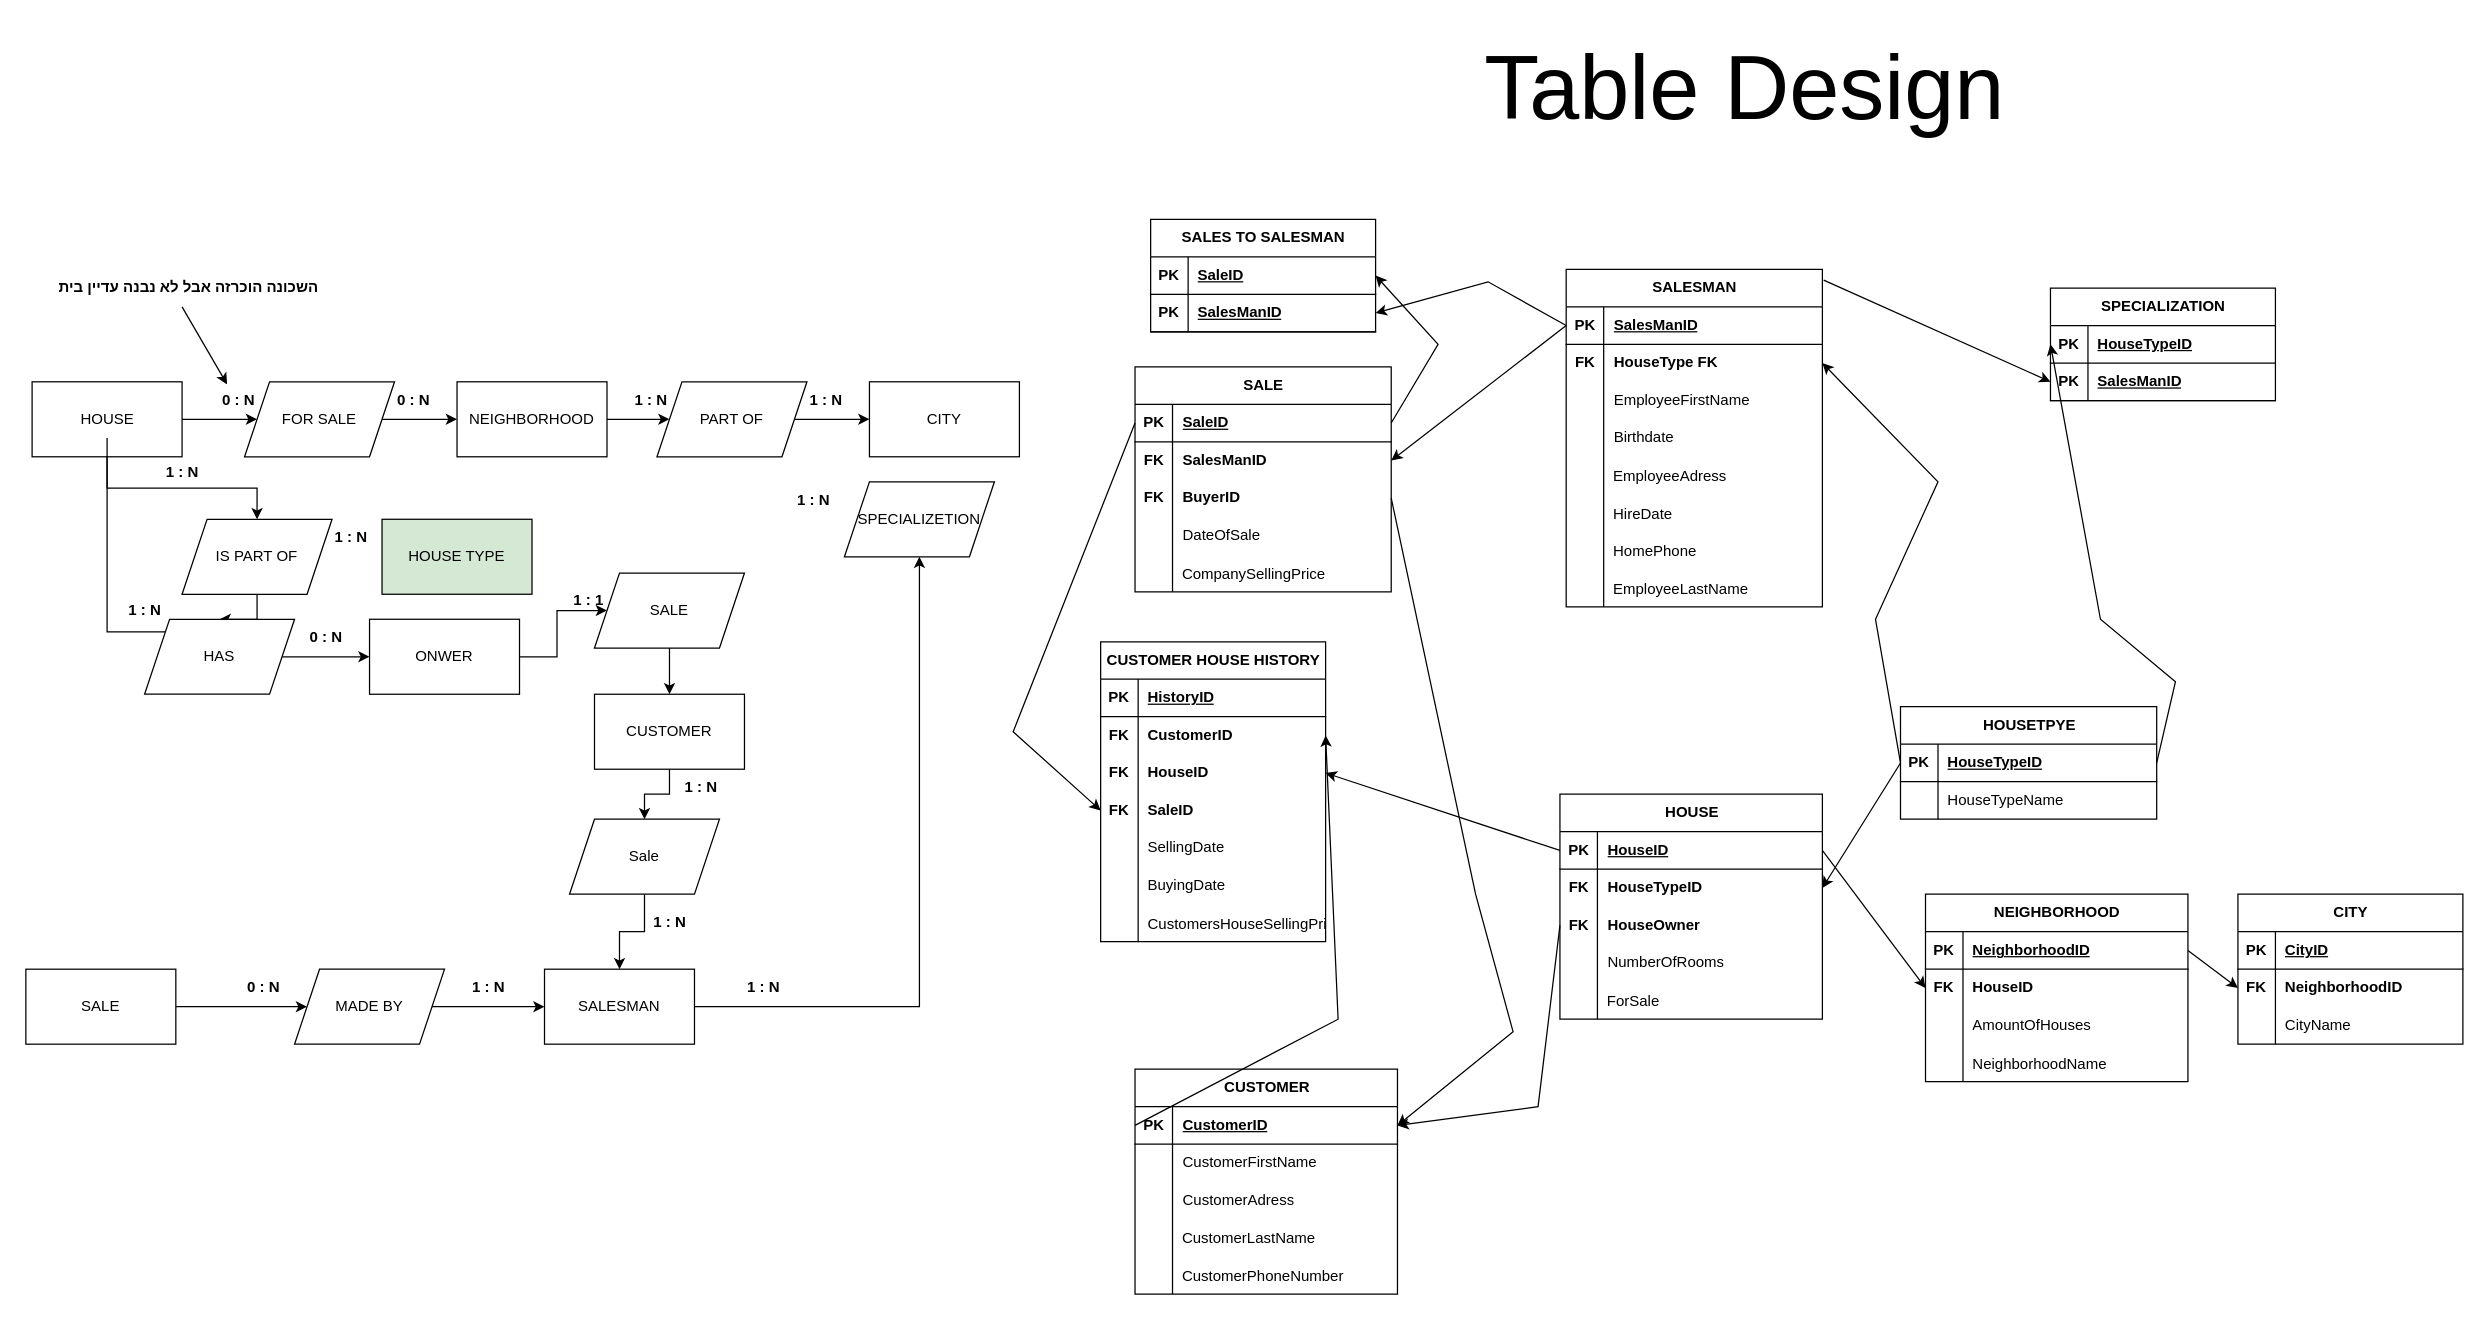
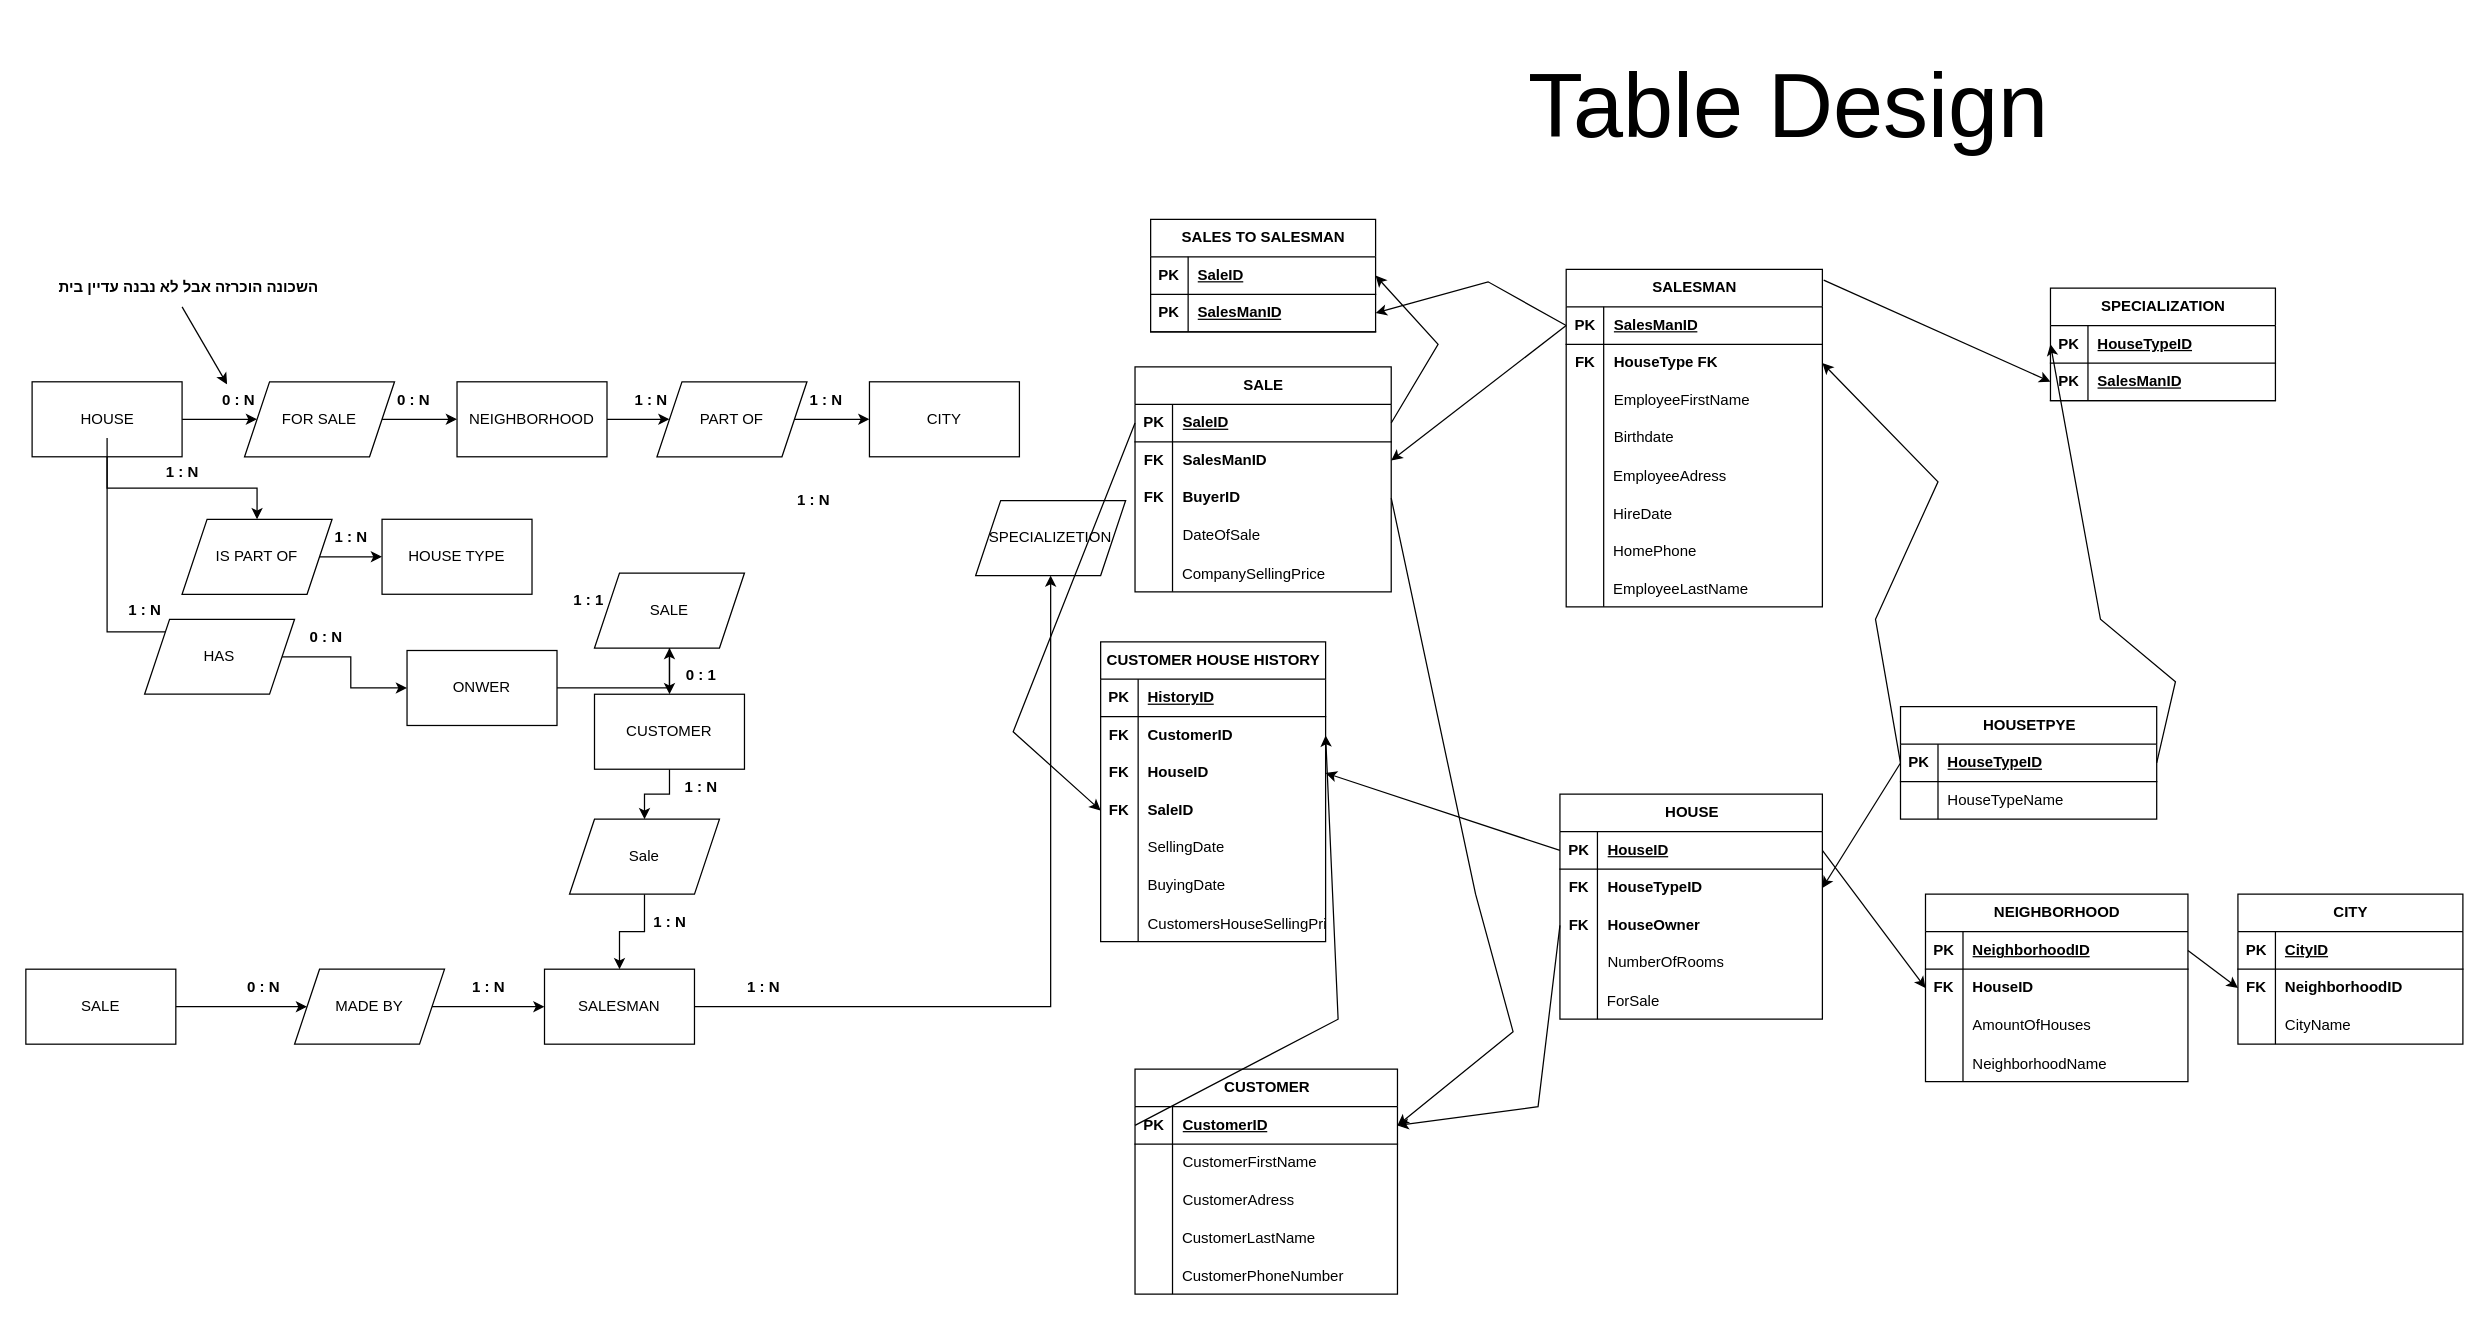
(1744, 88) -> (1788, 107)
(919, 519) -> (1051, 538)
(457, 557) -> (457, 557)
(257, 608) -> (347, 557)
(444, 657) -> (482, 688)
none -> (701, 676)
